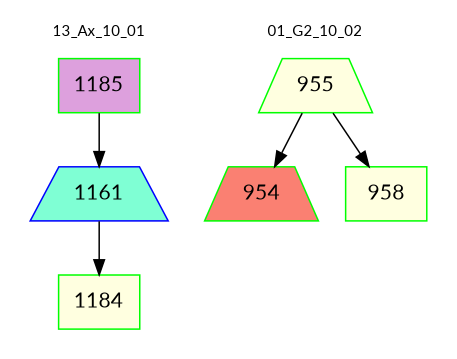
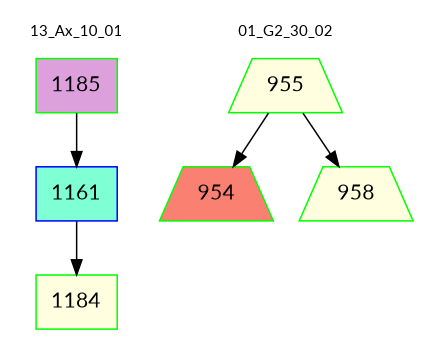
(316, 32) -> (286, 32)
(99, 194) -> (77, 194)
(386, 194) -> (356, 194)
